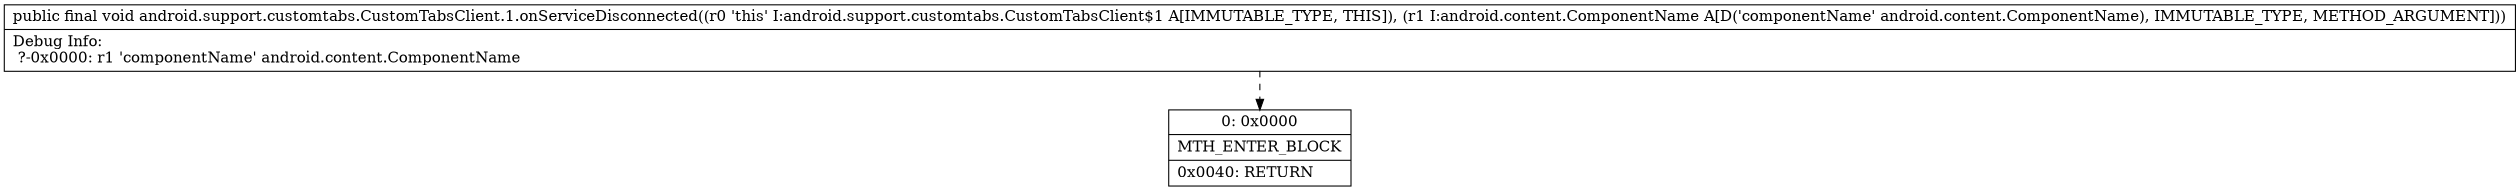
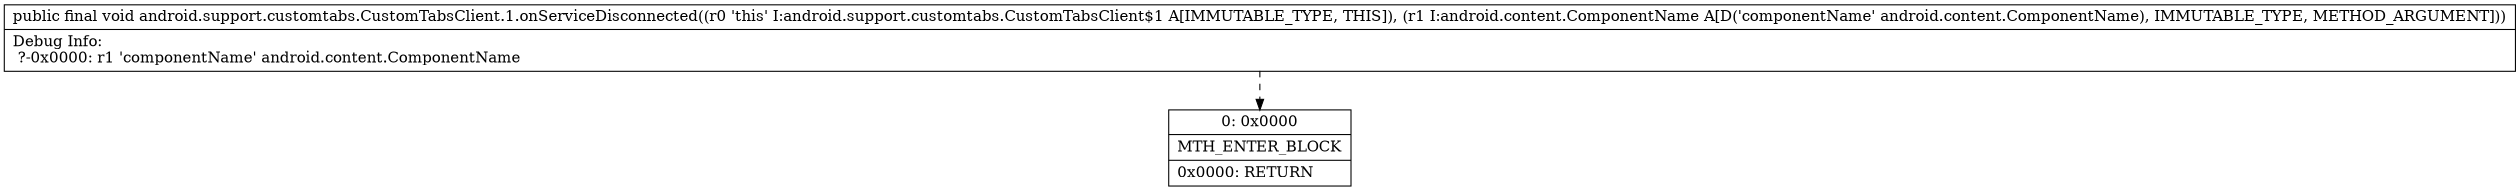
(1253, 173) -> (1253, 173)
